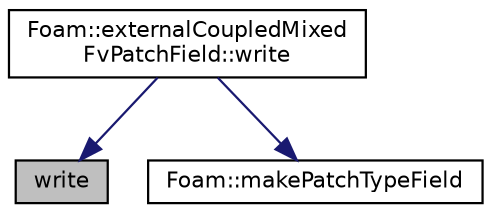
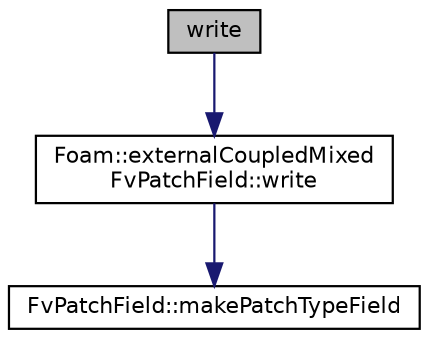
(127, 111) -> (214, 83)
(315, 182) -> (214, 307)
